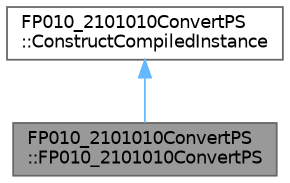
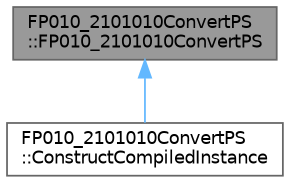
(145, 100) -> (145, 100)
